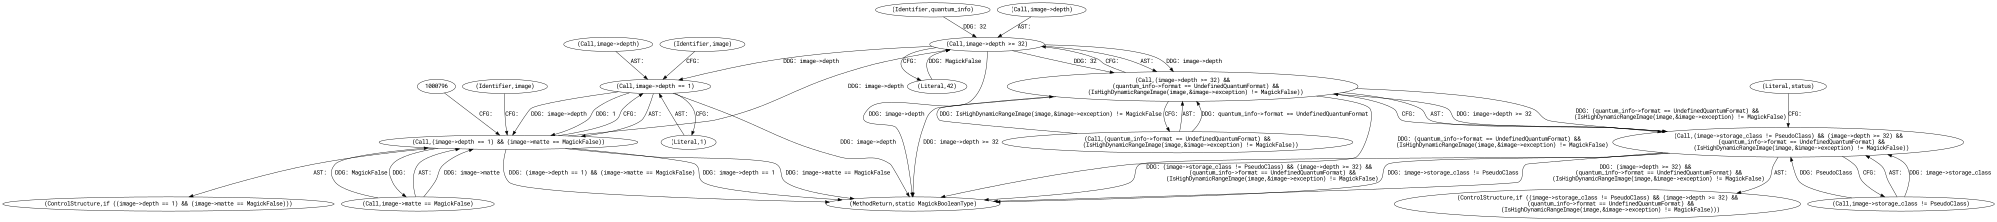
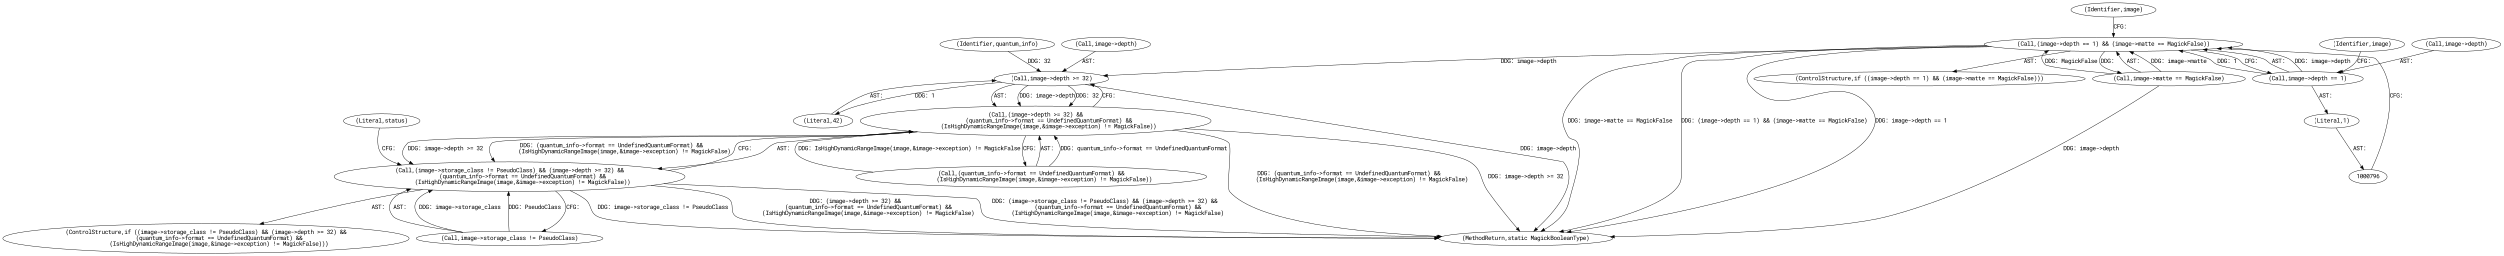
(806, 56) -> none
(911, 62) -> (925, 96)
(955, 62) -> (878, 96)
(704, 114) -> (2327, 96)
(672, 116) -> (2349, 147)
(795, 143) -> (1901, 212)
